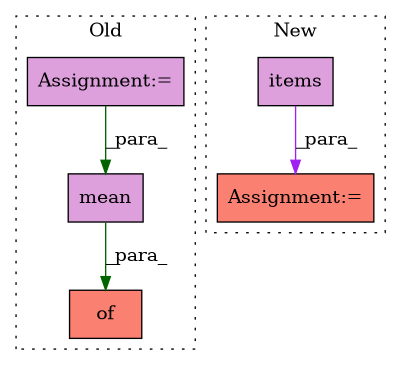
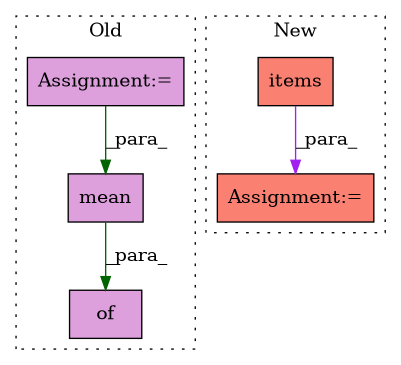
(296, 82) -> (296, 82)
(106, 314) -> (106, 314)
